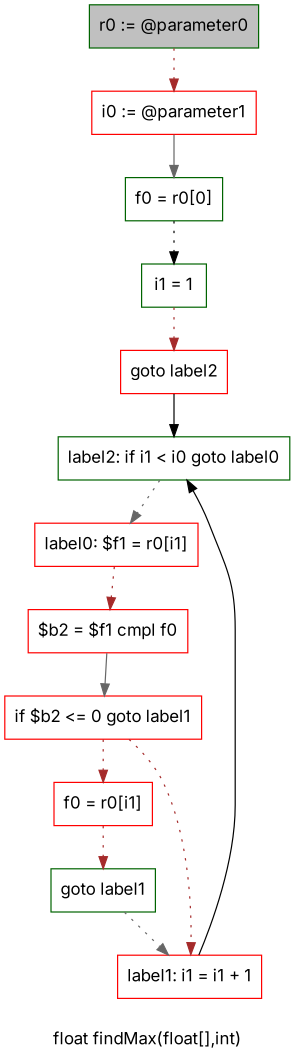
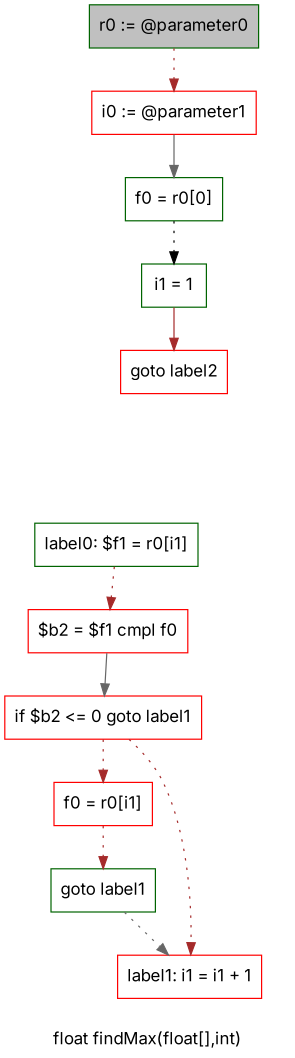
(174, 323) -> (174, 323)
(174, 458) -> none
(116, 545) -> (116, 545)
